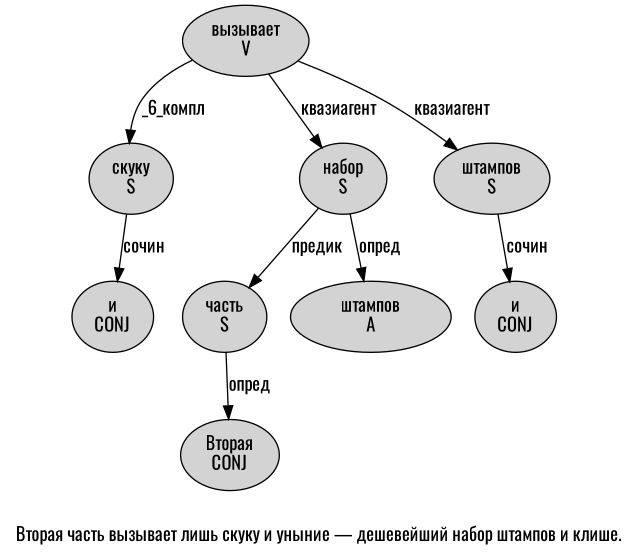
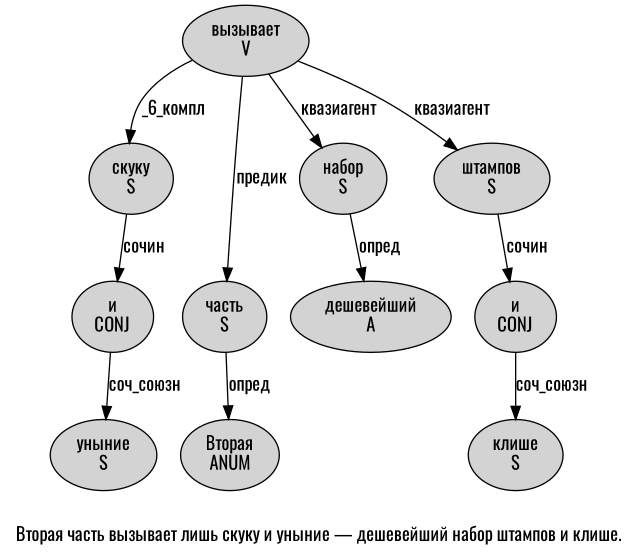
(288, 243) -> (234, 172)
(371, 317) -> (371, 317)
none -> (104, 455)
(230, 455) -> (230, 455)
none -> (516, 455)
